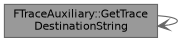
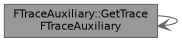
(81, 21) -> (81, 21)
